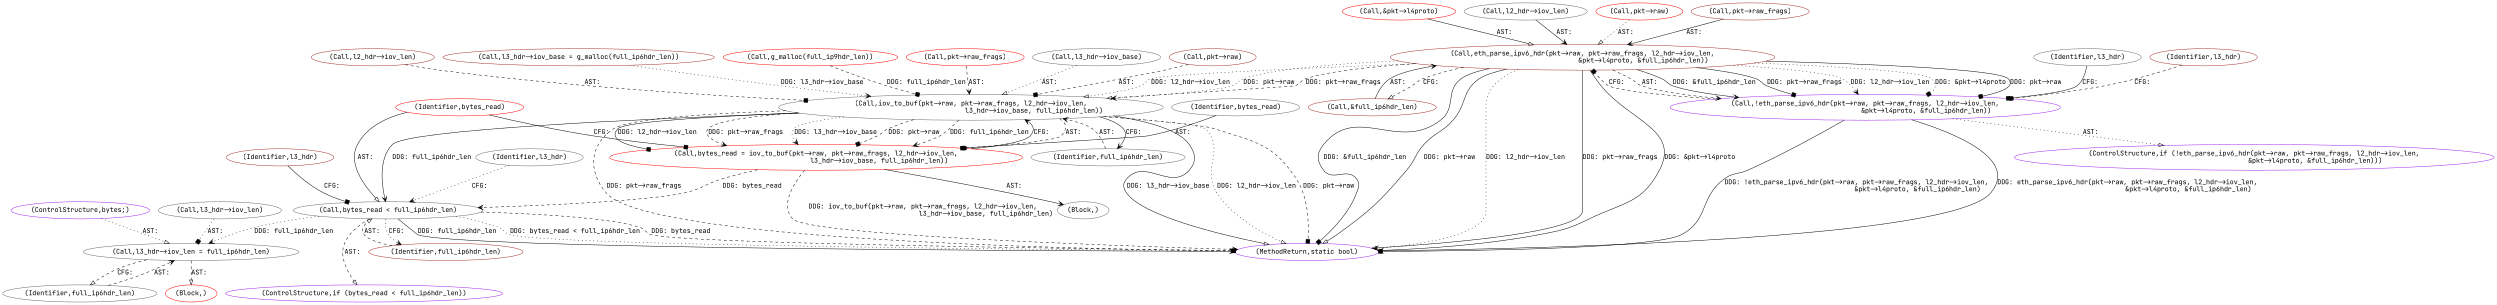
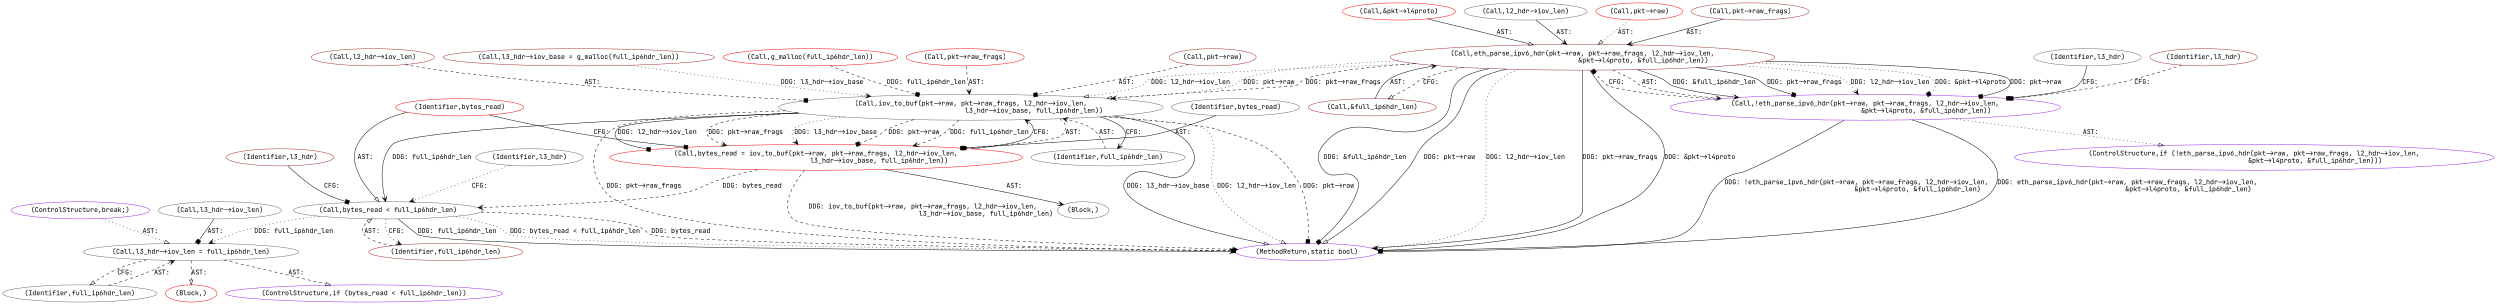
(810, 57) -> (810, 57)
(1097, 57) -> none
(80, 210) -> (80, 210)
(207, 229) -> (207, 229)
(344, 246) -> (275, 272)
